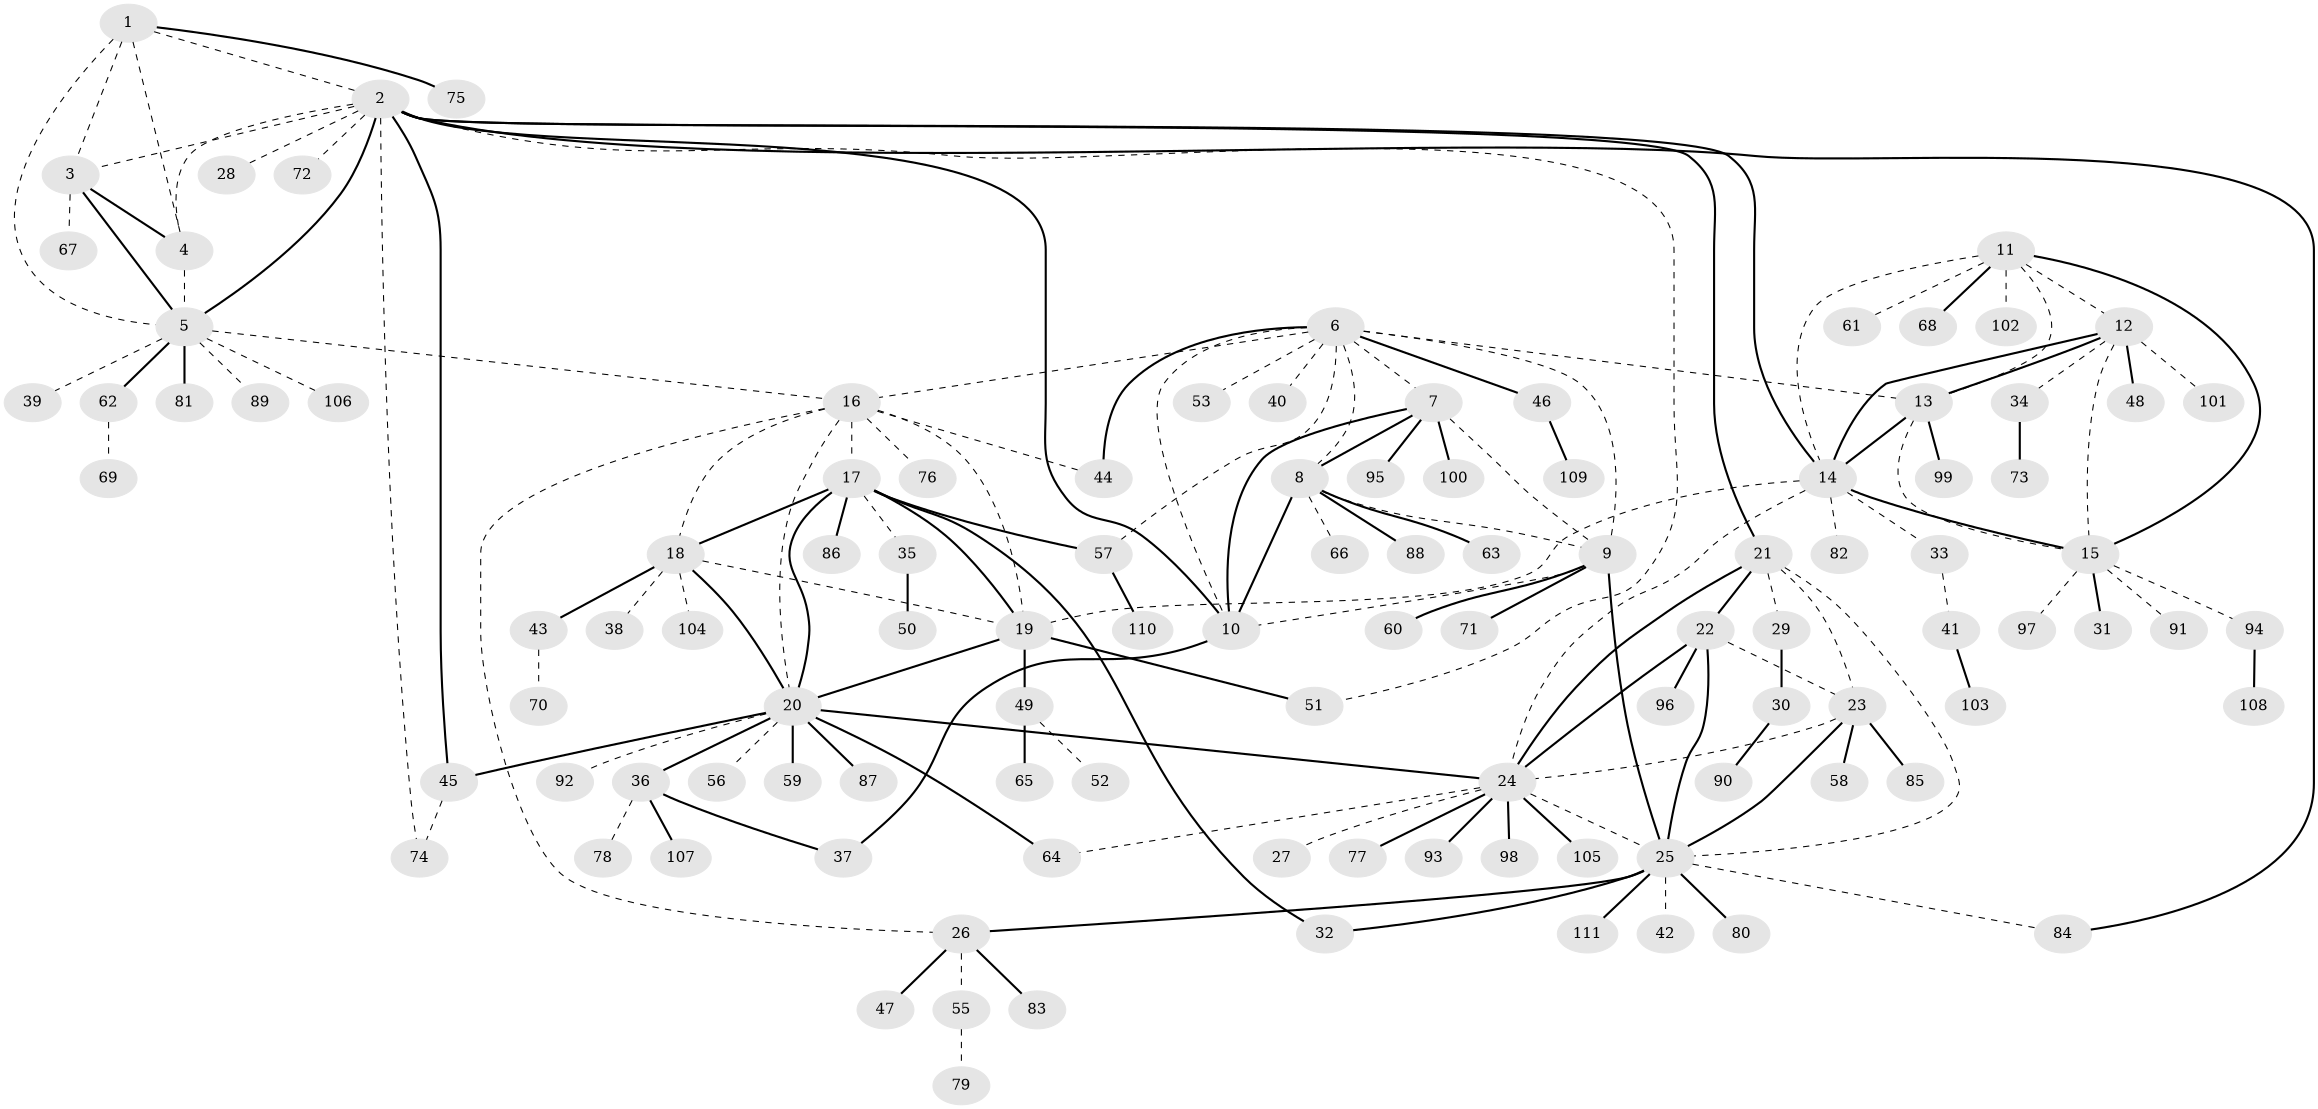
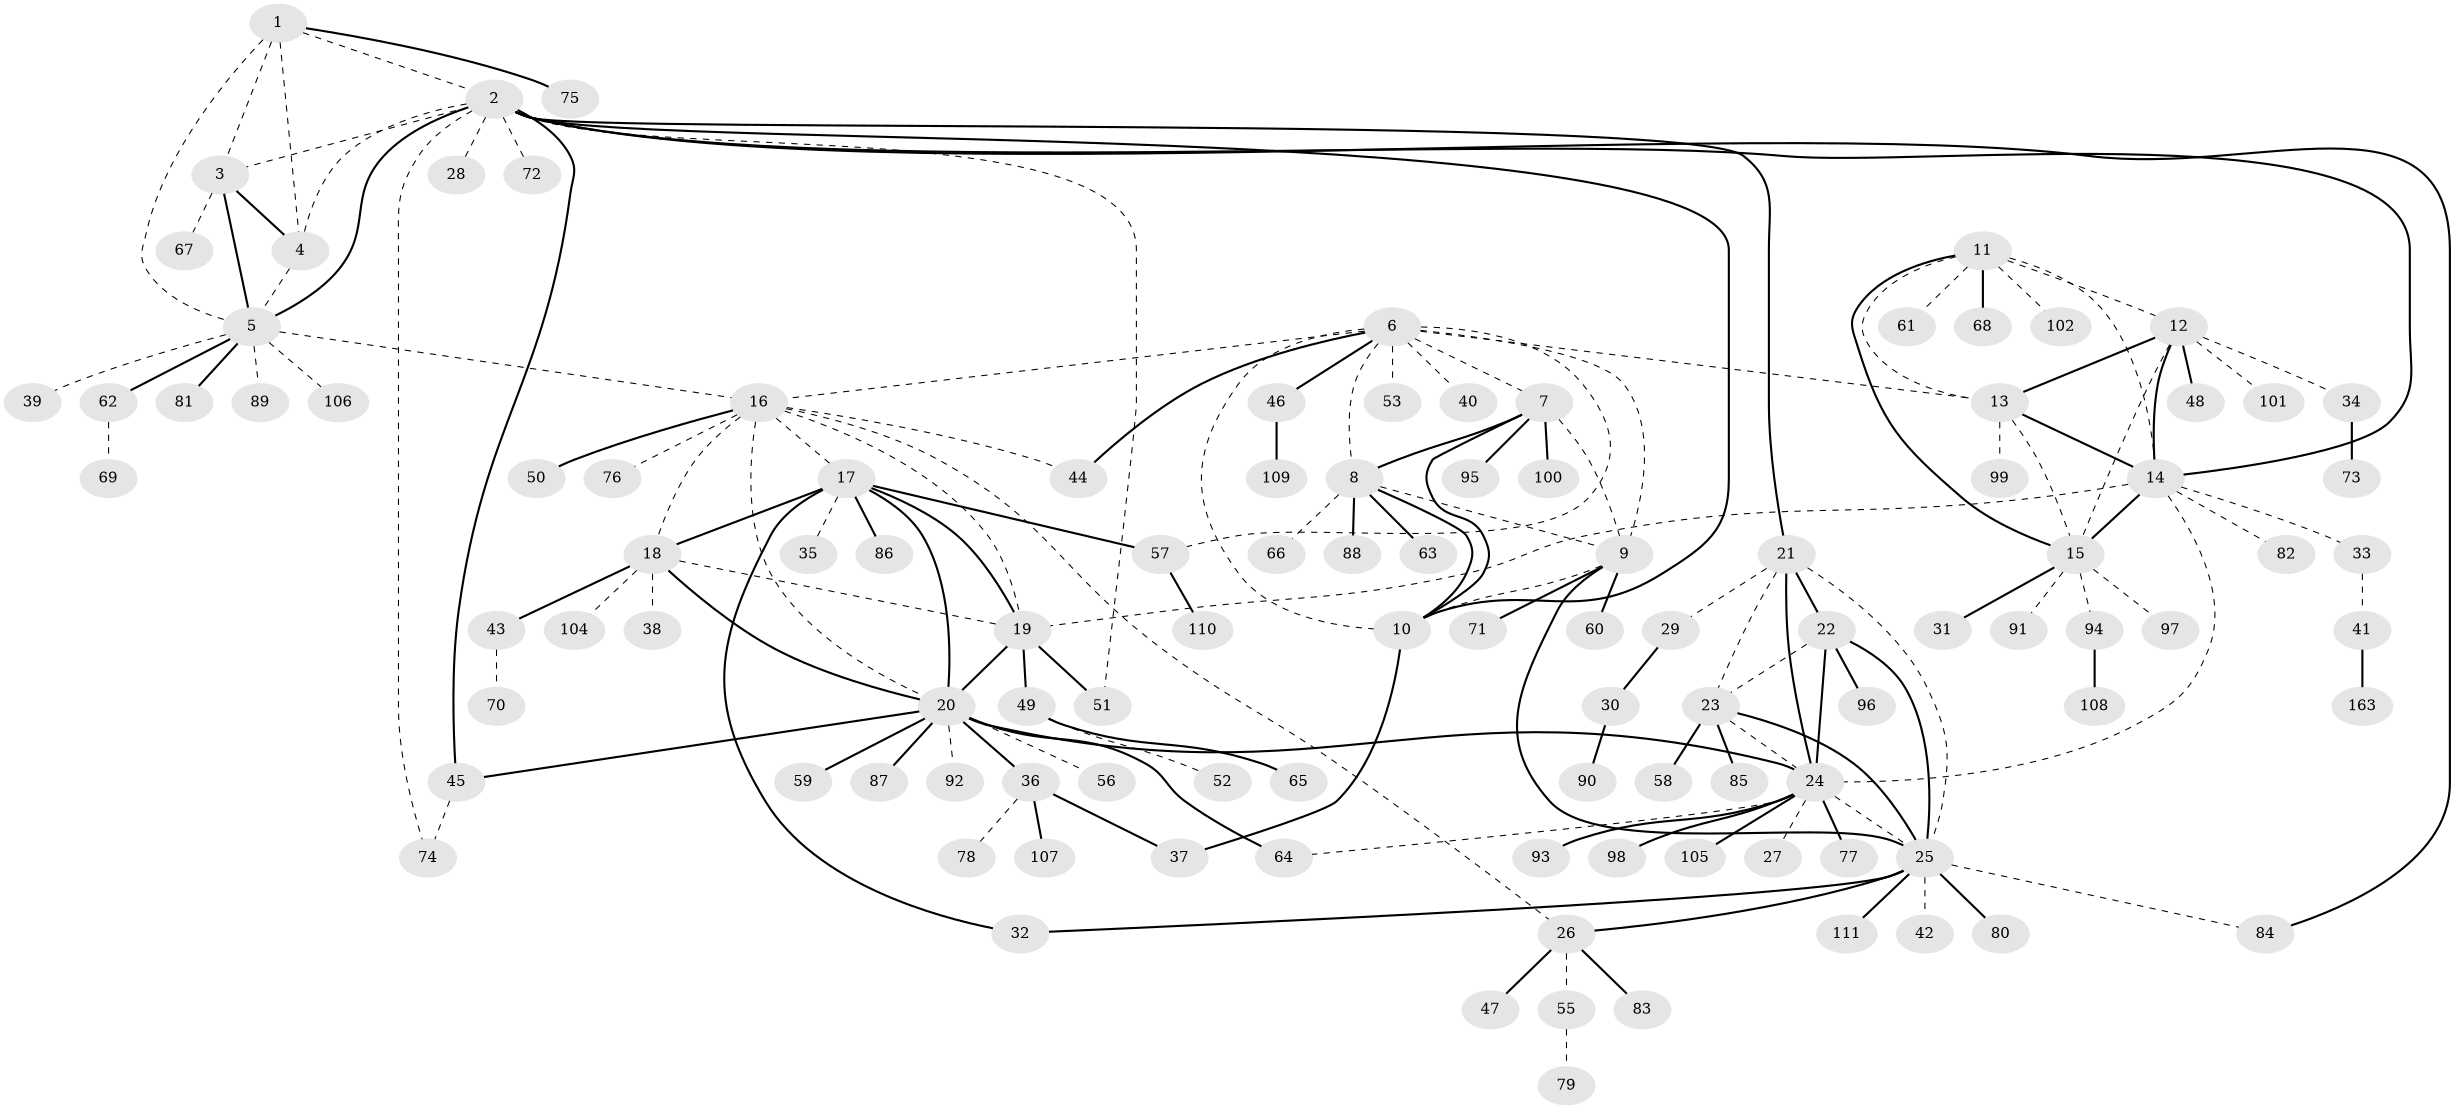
(1934, 441) -> (2000, 441)
(908, 593) -> (645, 435)
(1976, 706) -> (2362, 706)
